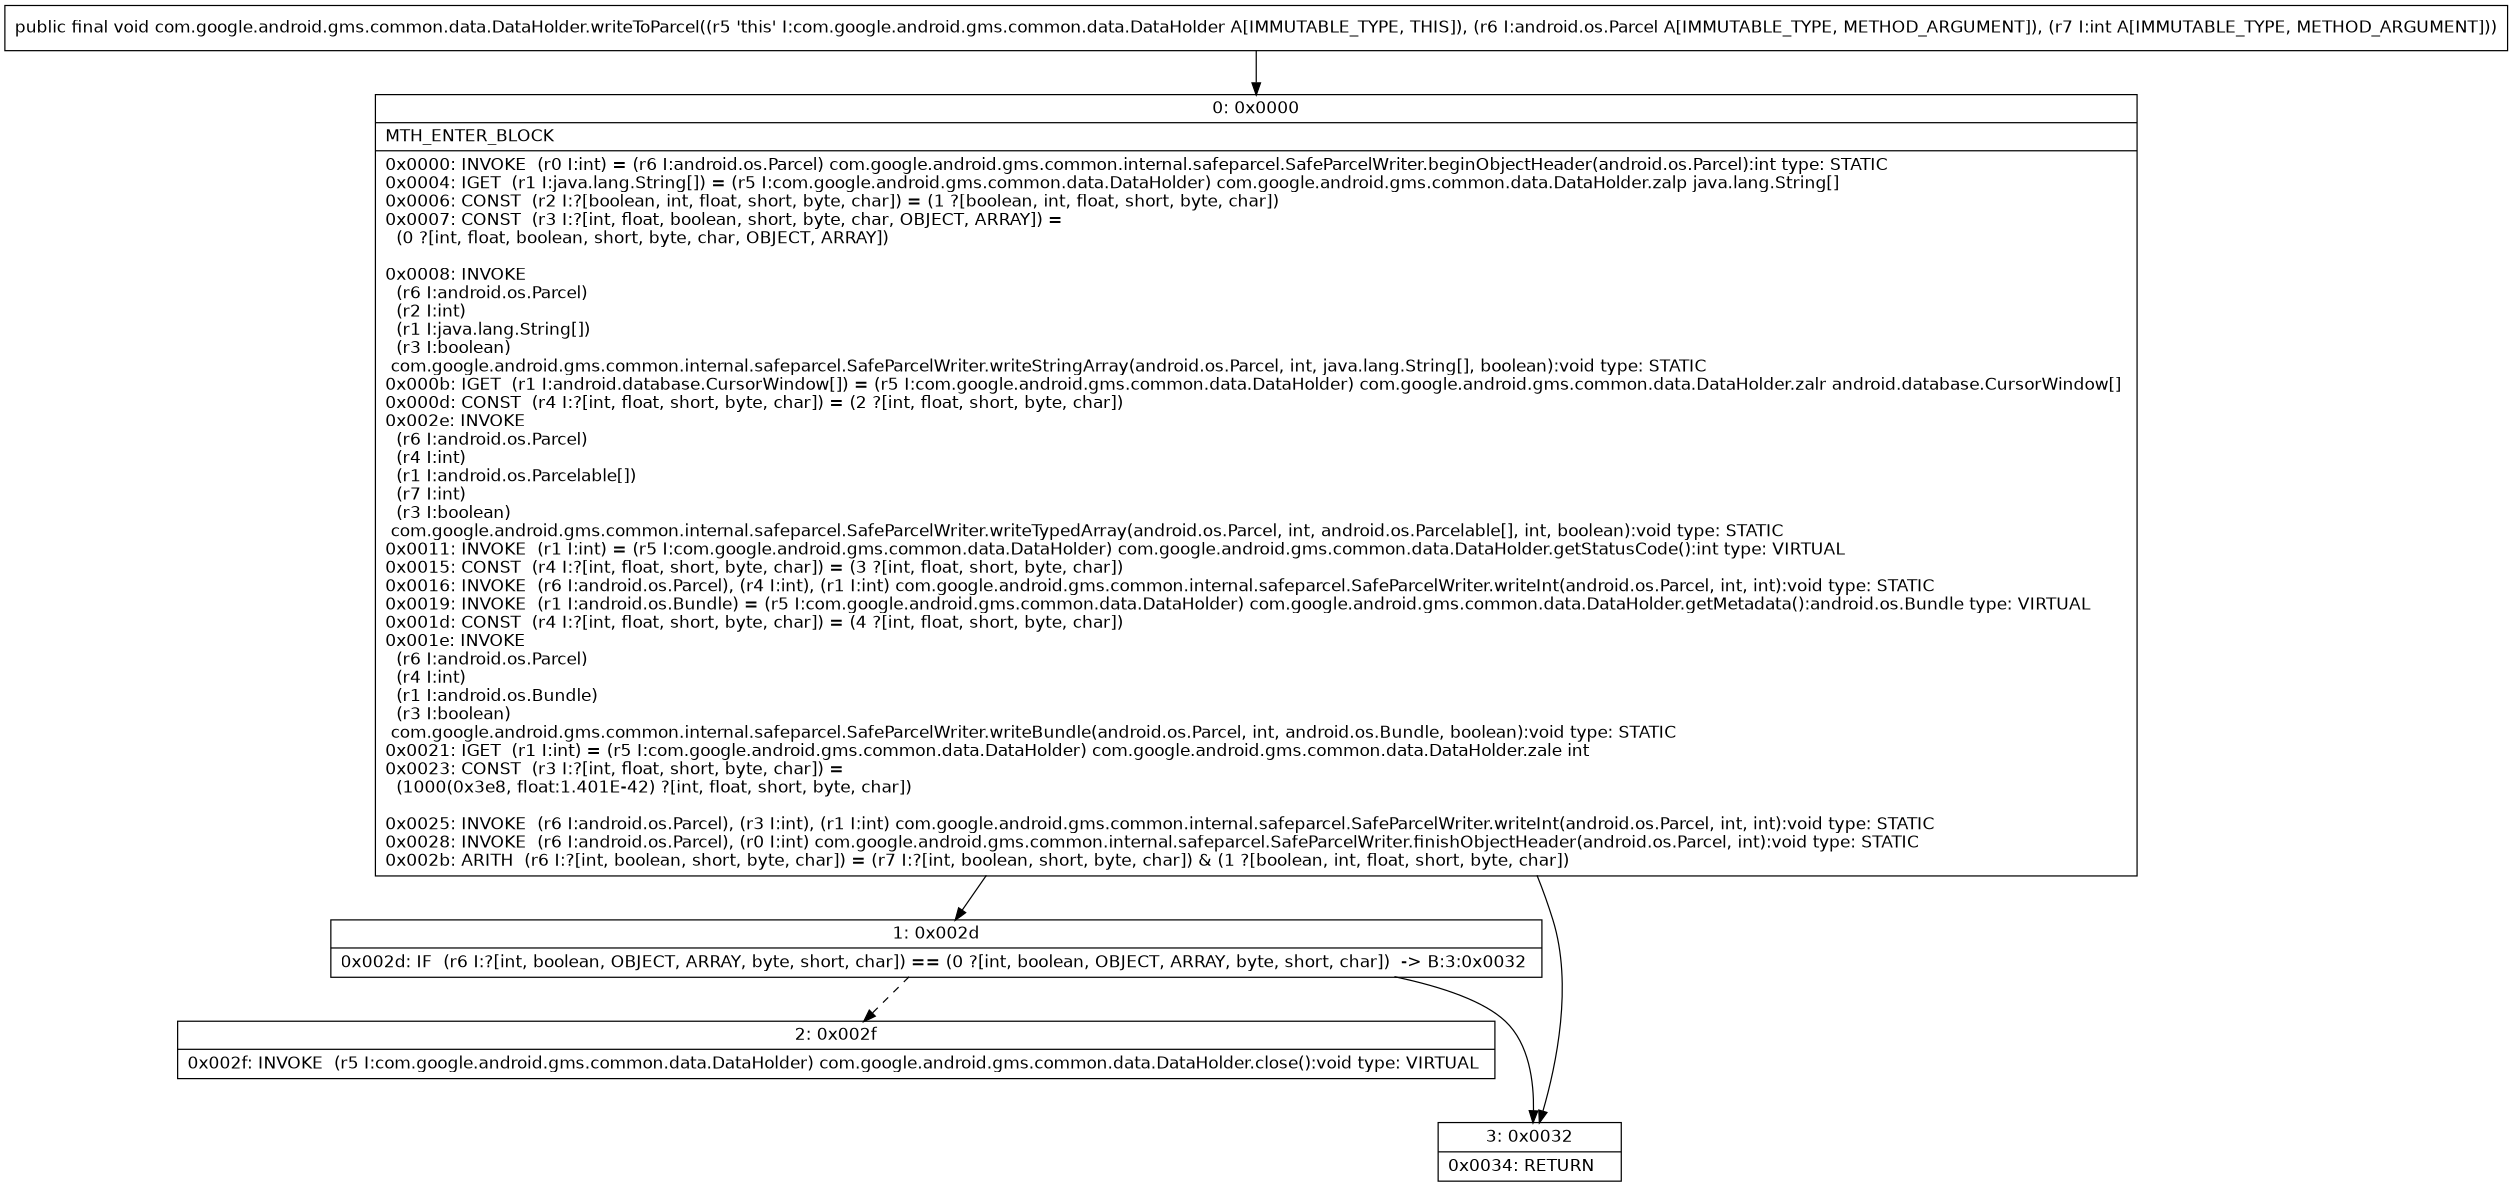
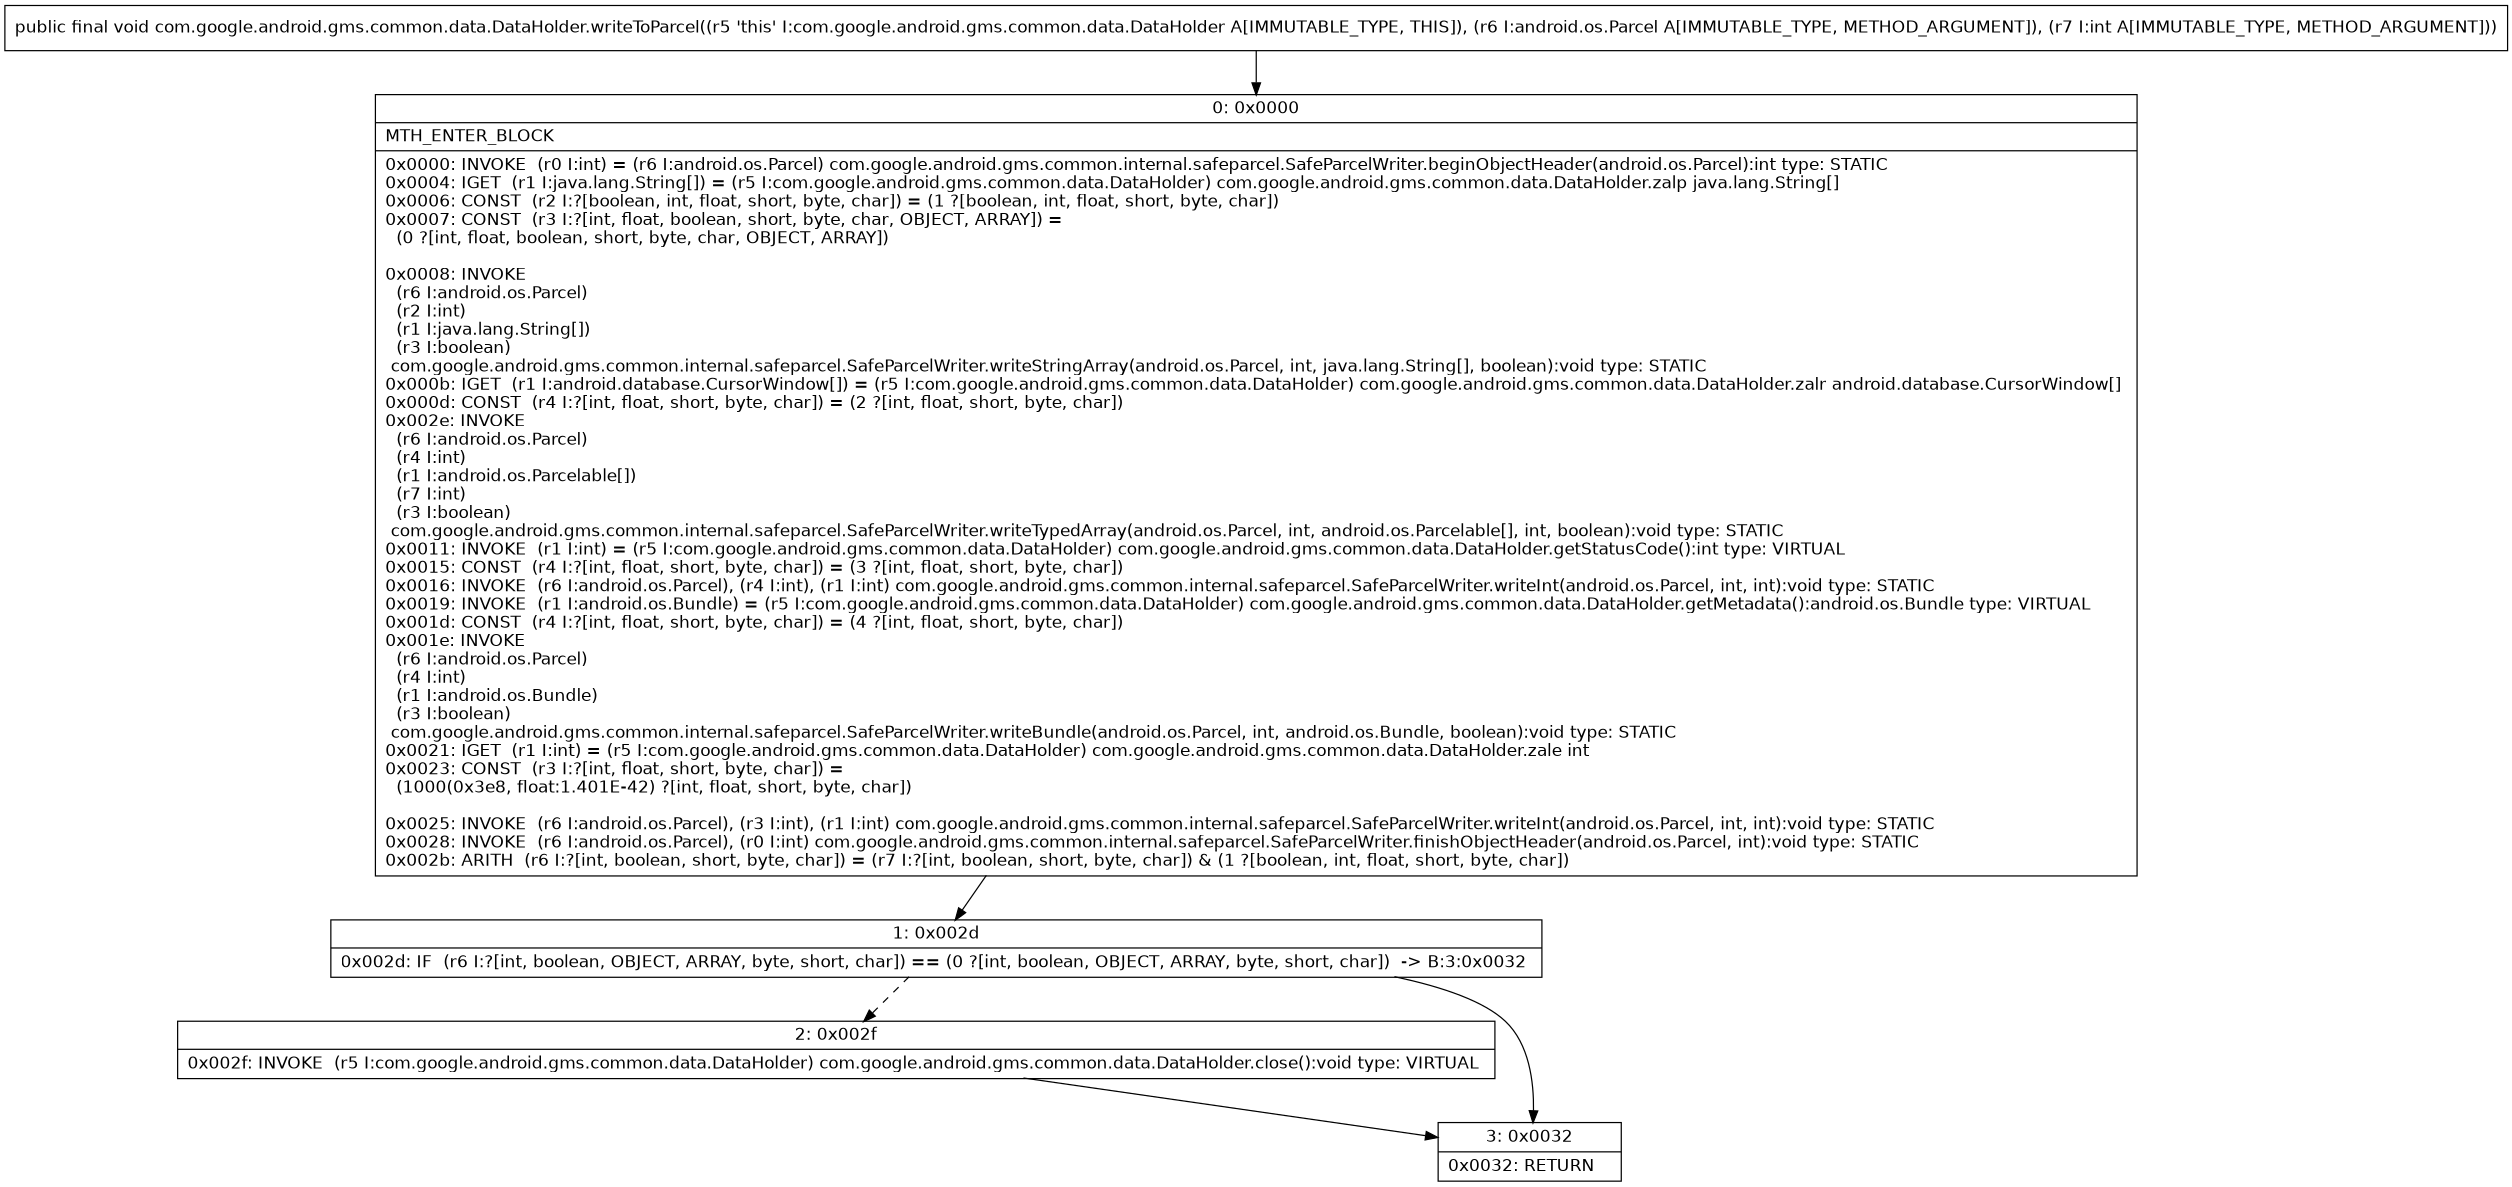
(1562, 992) -> (1224, 1107)
(1530, 1166) -> (1530, 1166)
